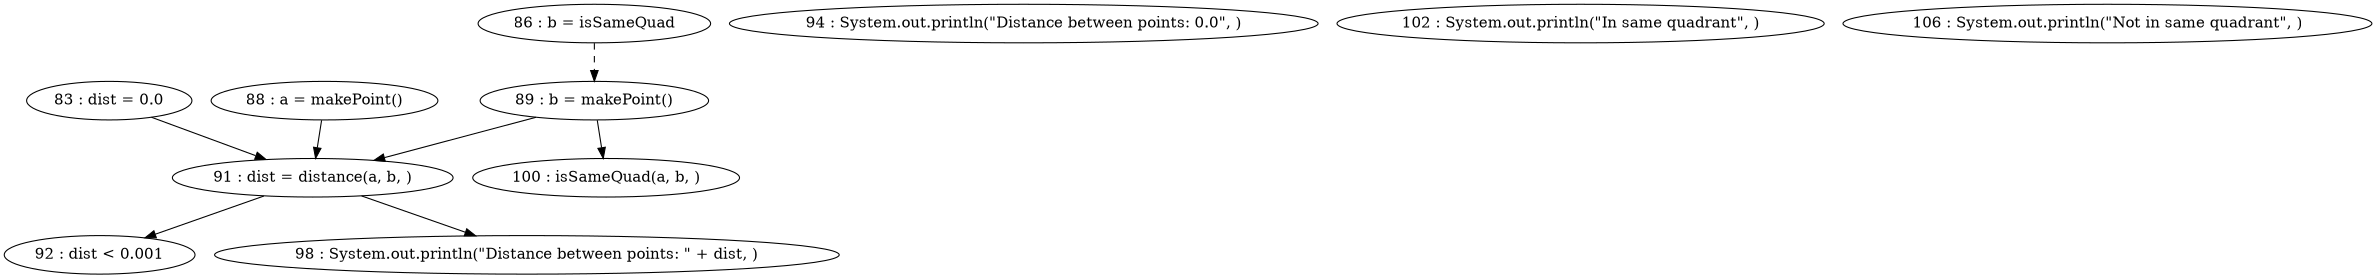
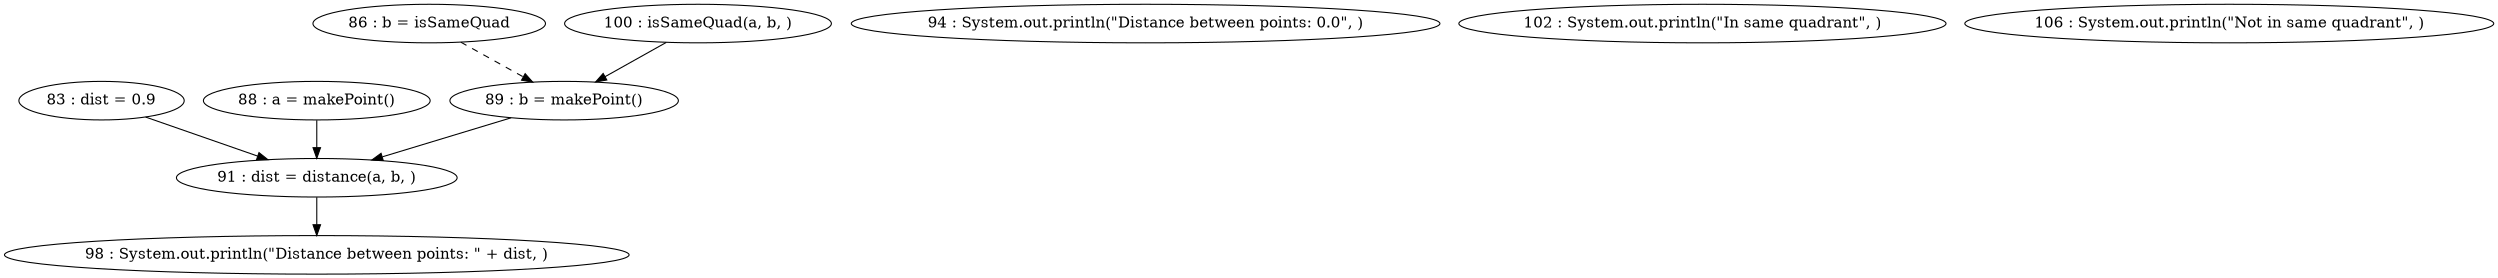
(109, 101) -> (102, 101)
(599, 134) -> (636, 60)
(100, 255) -> none
